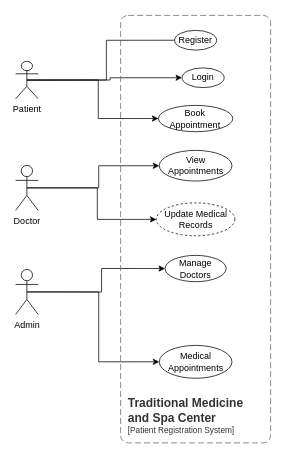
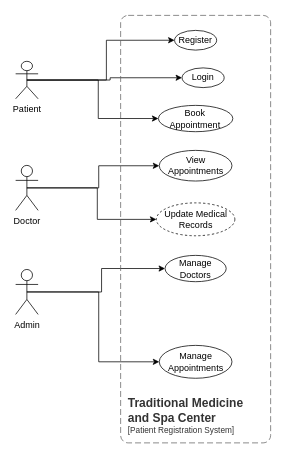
(170, 40) -> (168, 40)
(196, 362) -> (196, 362)
